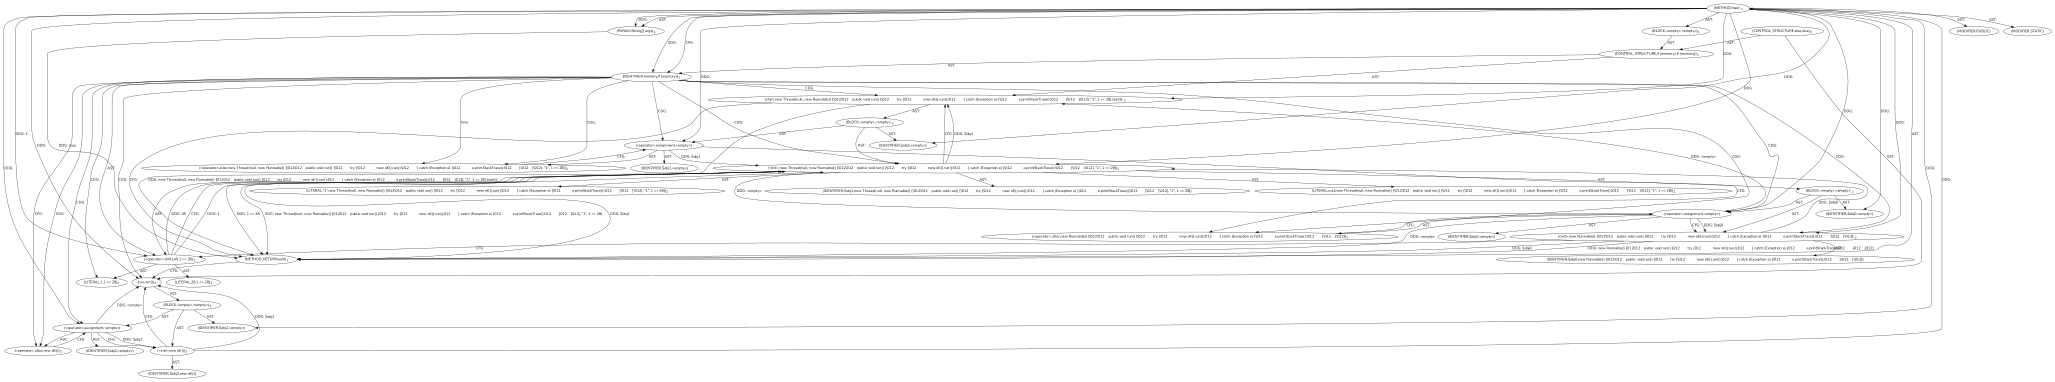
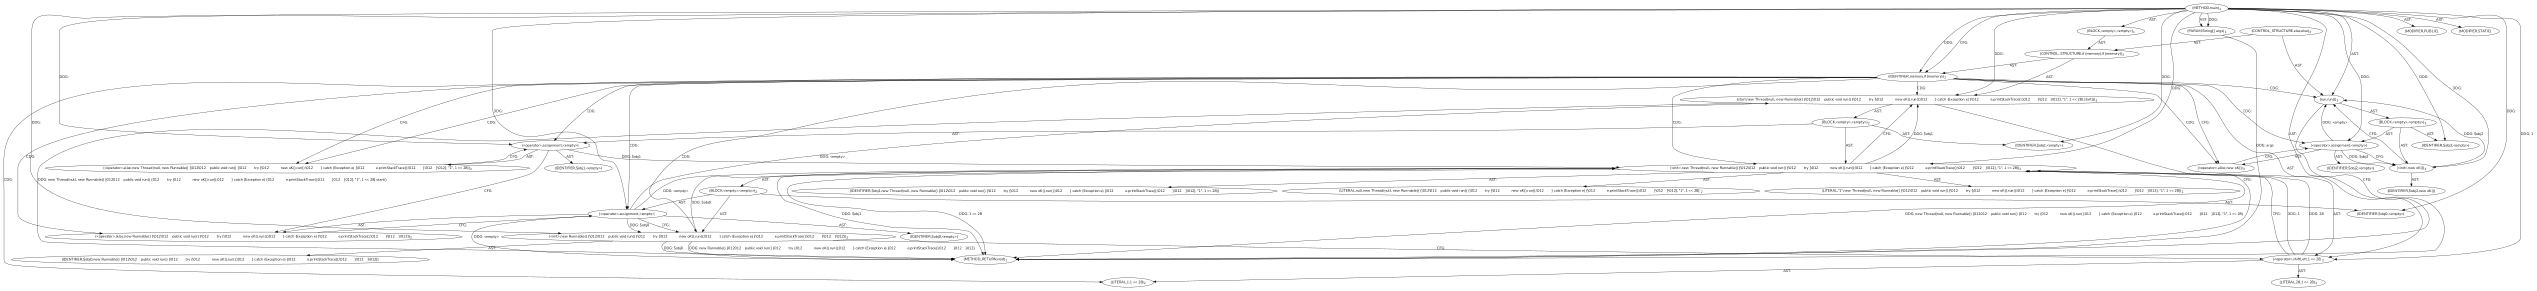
(42, 145) -> (2356, 54)
(196, 266) -> (1860, 257)
(1314, 347) -> (2409, 51)
